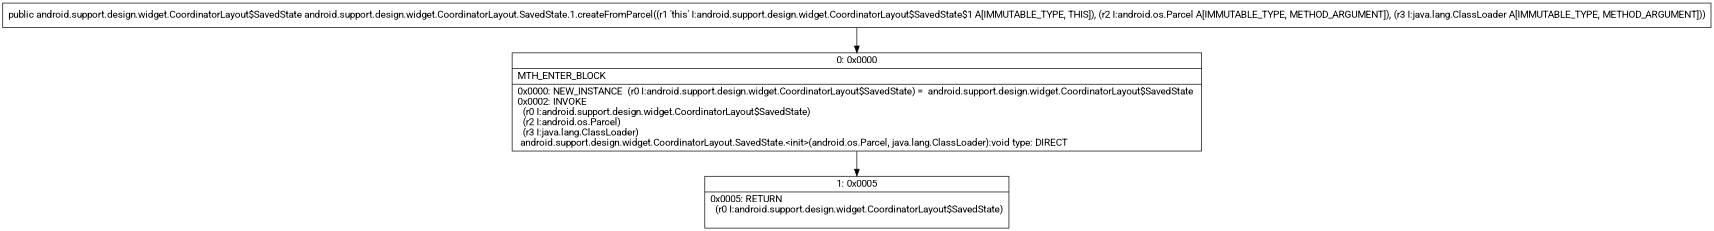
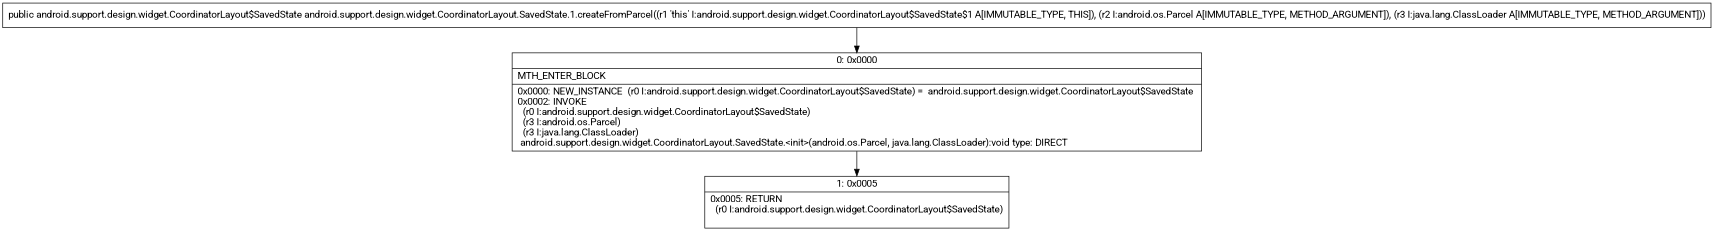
(569, 122) -> (569, 122)
